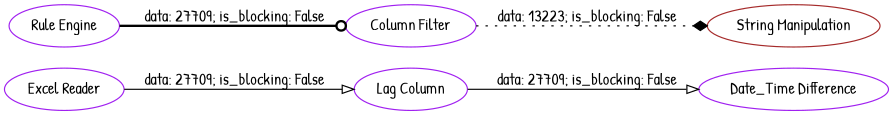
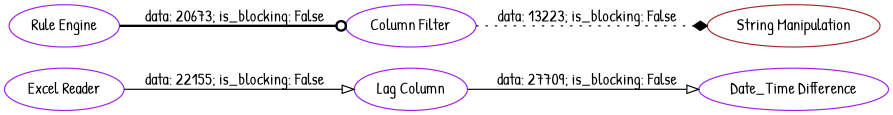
(235, 17) -> (235, 17)
(235, 80) -> (235, 80)
